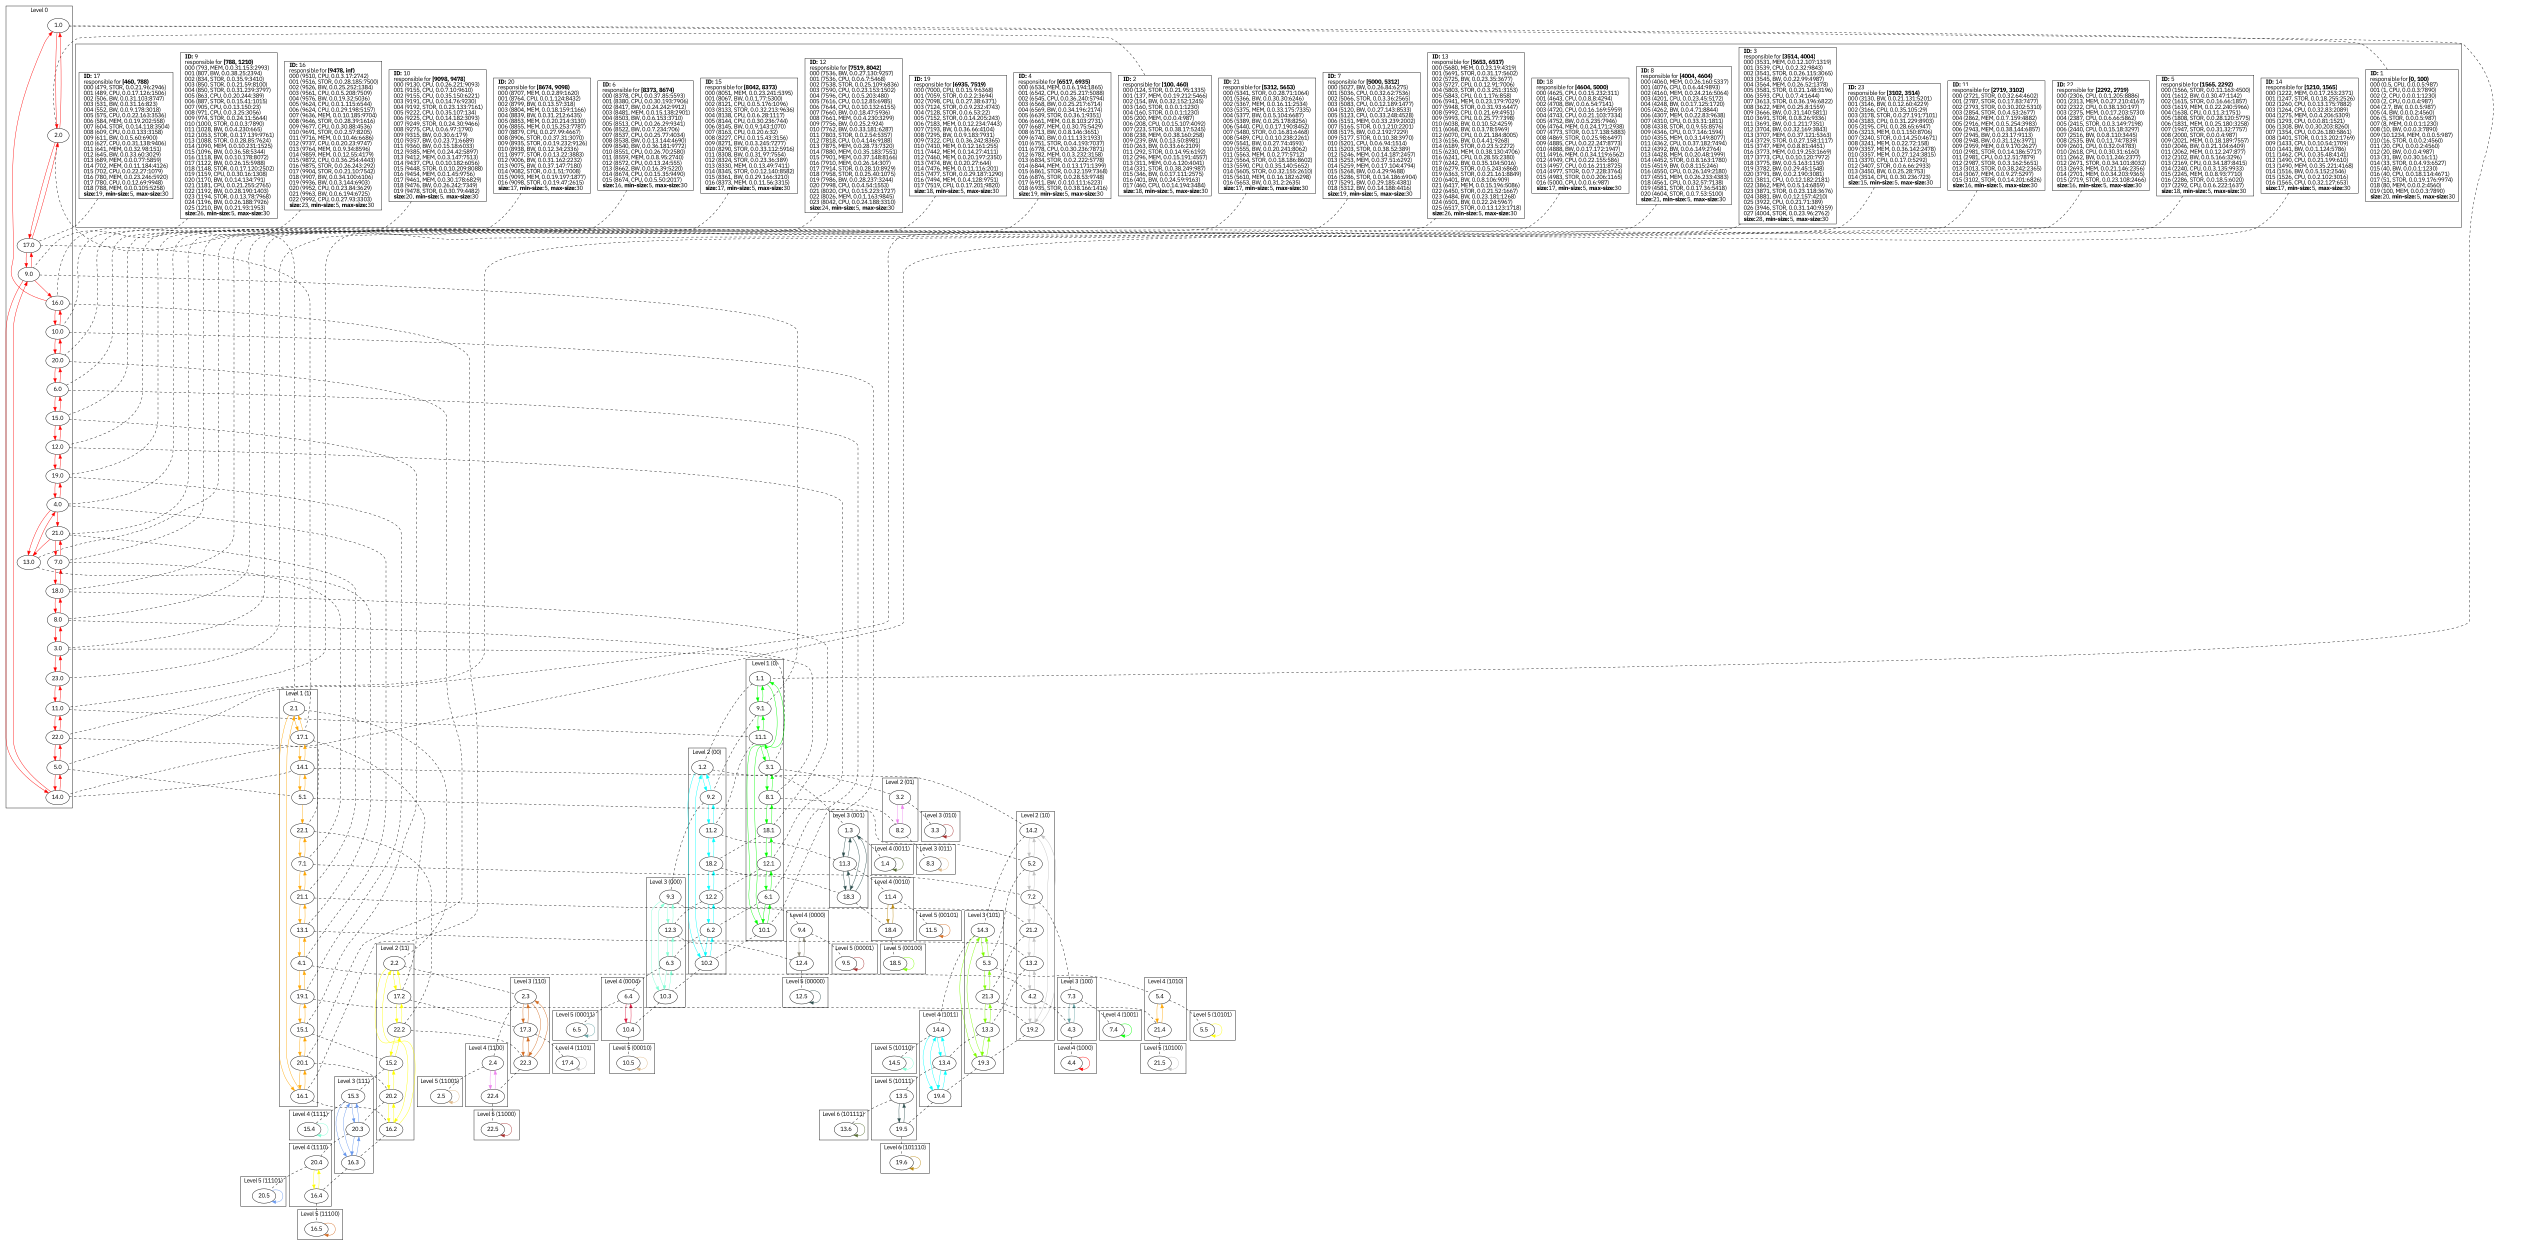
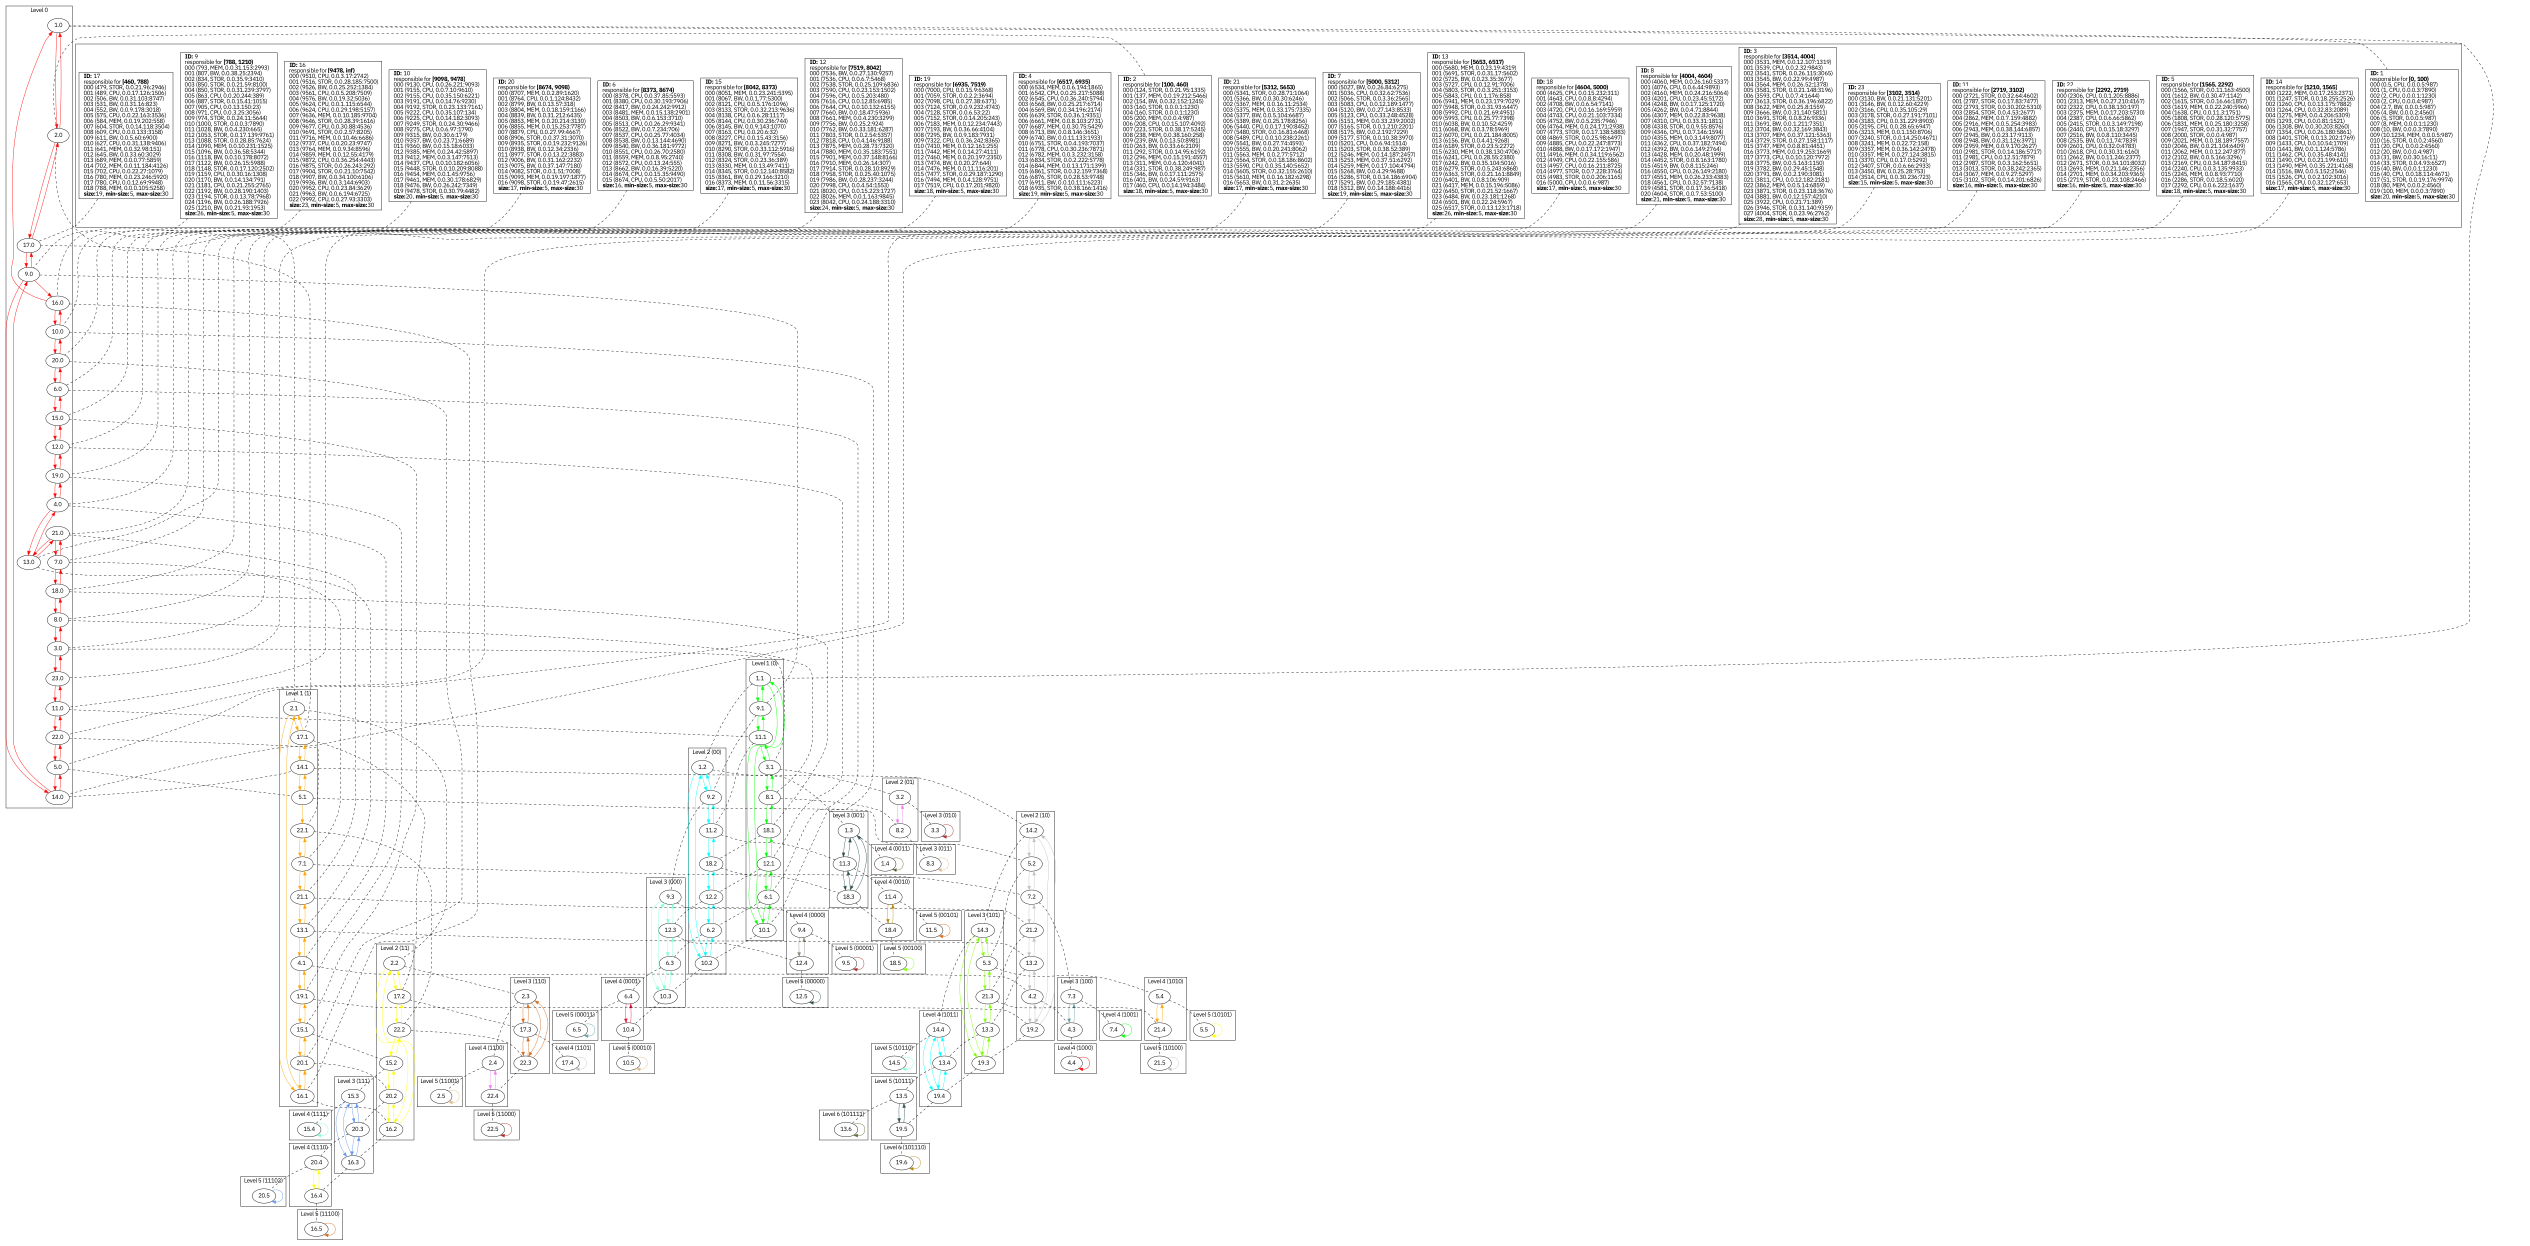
(58, 517) -> (44, 550)
(622, 982) -> (622, 982)
(263, 1181) -> (263, 1181)
